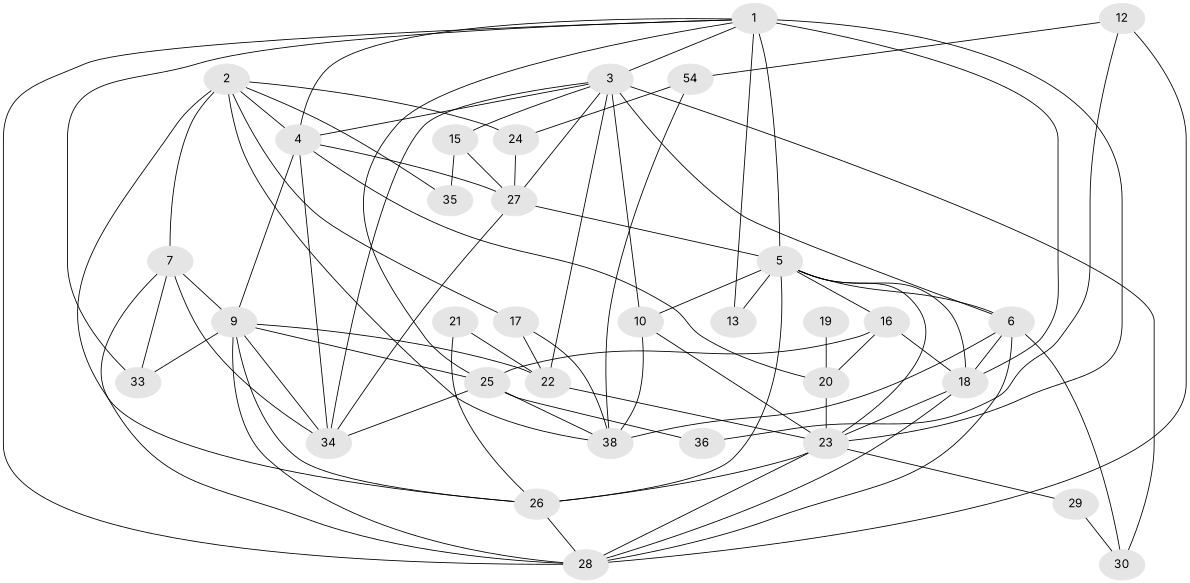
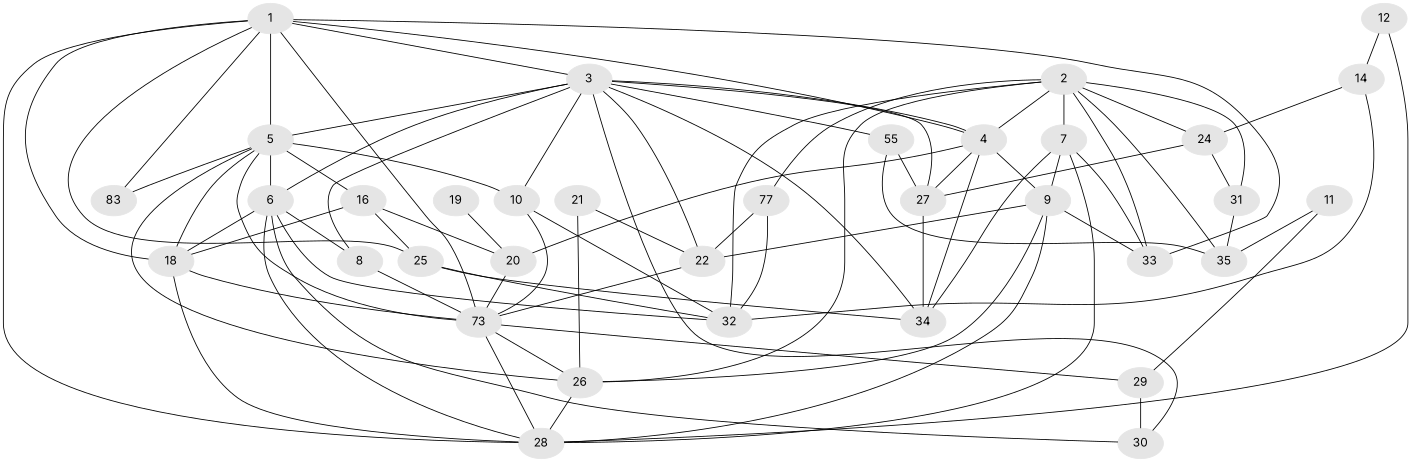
(690, 79) -> (1362, 79)
(455, 140) -> (891, 140)
none -> (1118, 166)
none -> (1237, 201)
none -> (1329, 201)
(647, 231) -> (430, 110)
none -> (360, 261)
(516, 322) -> (766, 201)
(733, 322) -> (114, 201)
(361, 352) -> none
(281, 383) -> none
(610, 443) -> (729, 322)
(702, 443) -> none
(826, 443) -> (479, 322)
